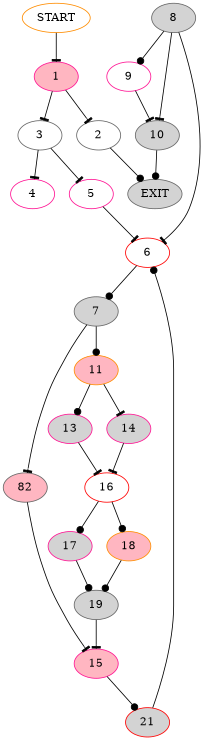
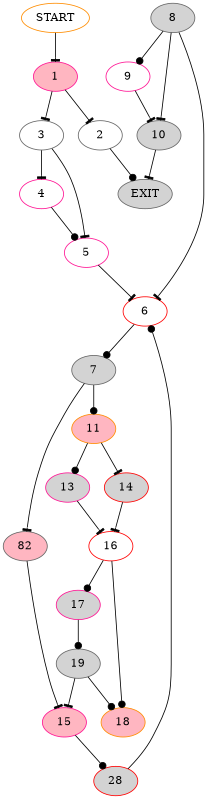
(156, 161) -> (153, 162)
none -> (62, 221)
(129, 429) -> (126, 488)
(114, 573) -> (99, 690)
(148, 722) -> (116, 781)
